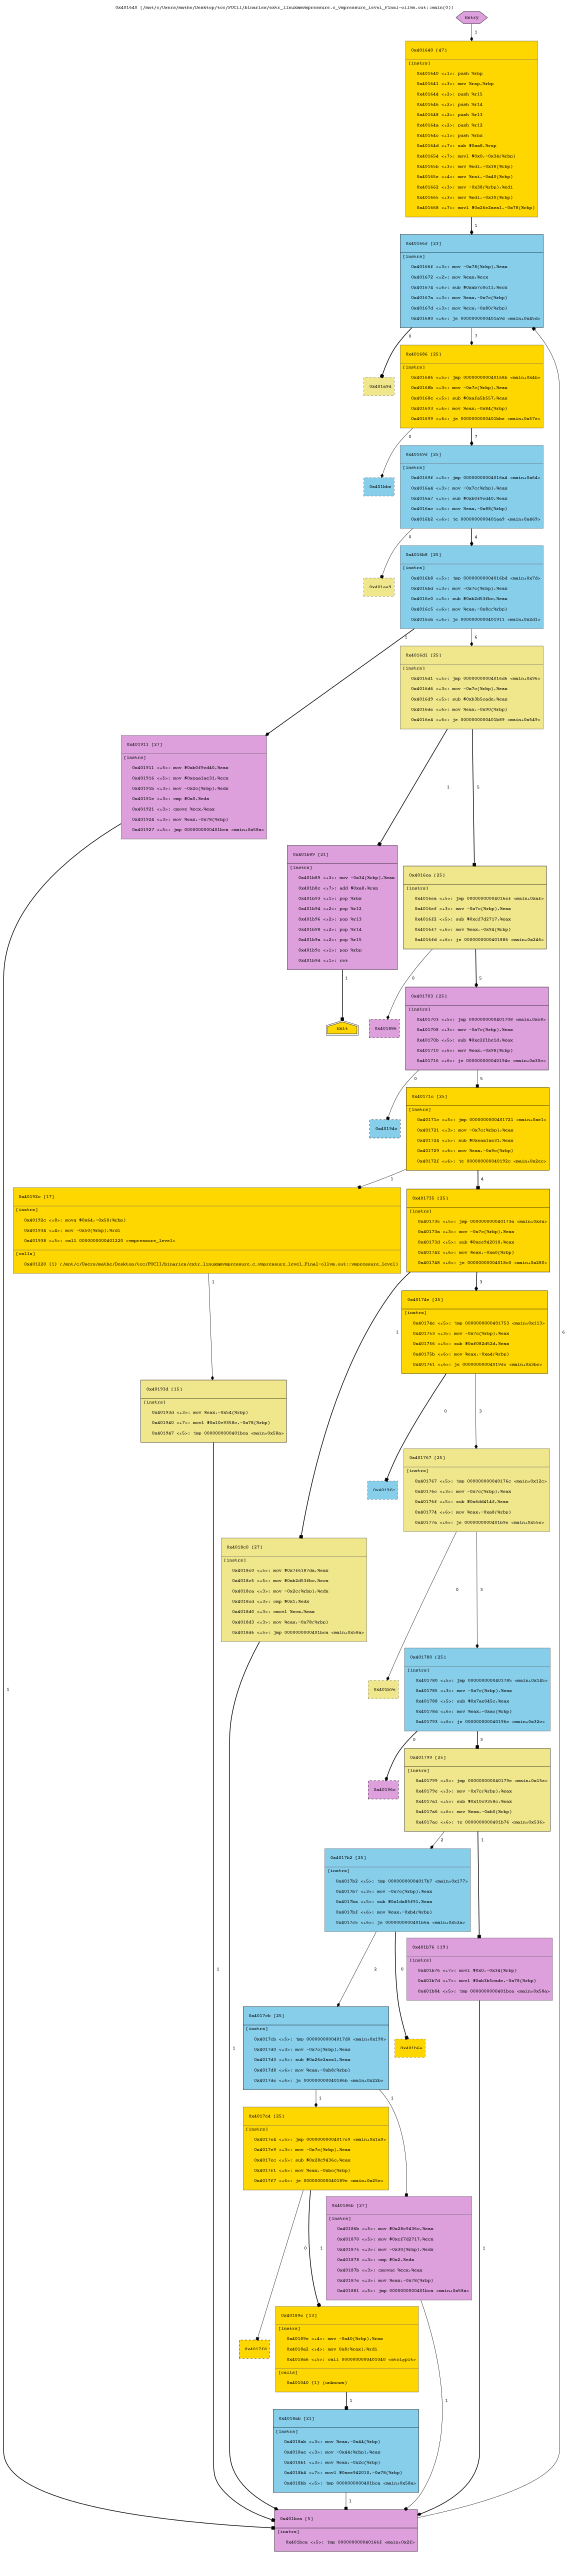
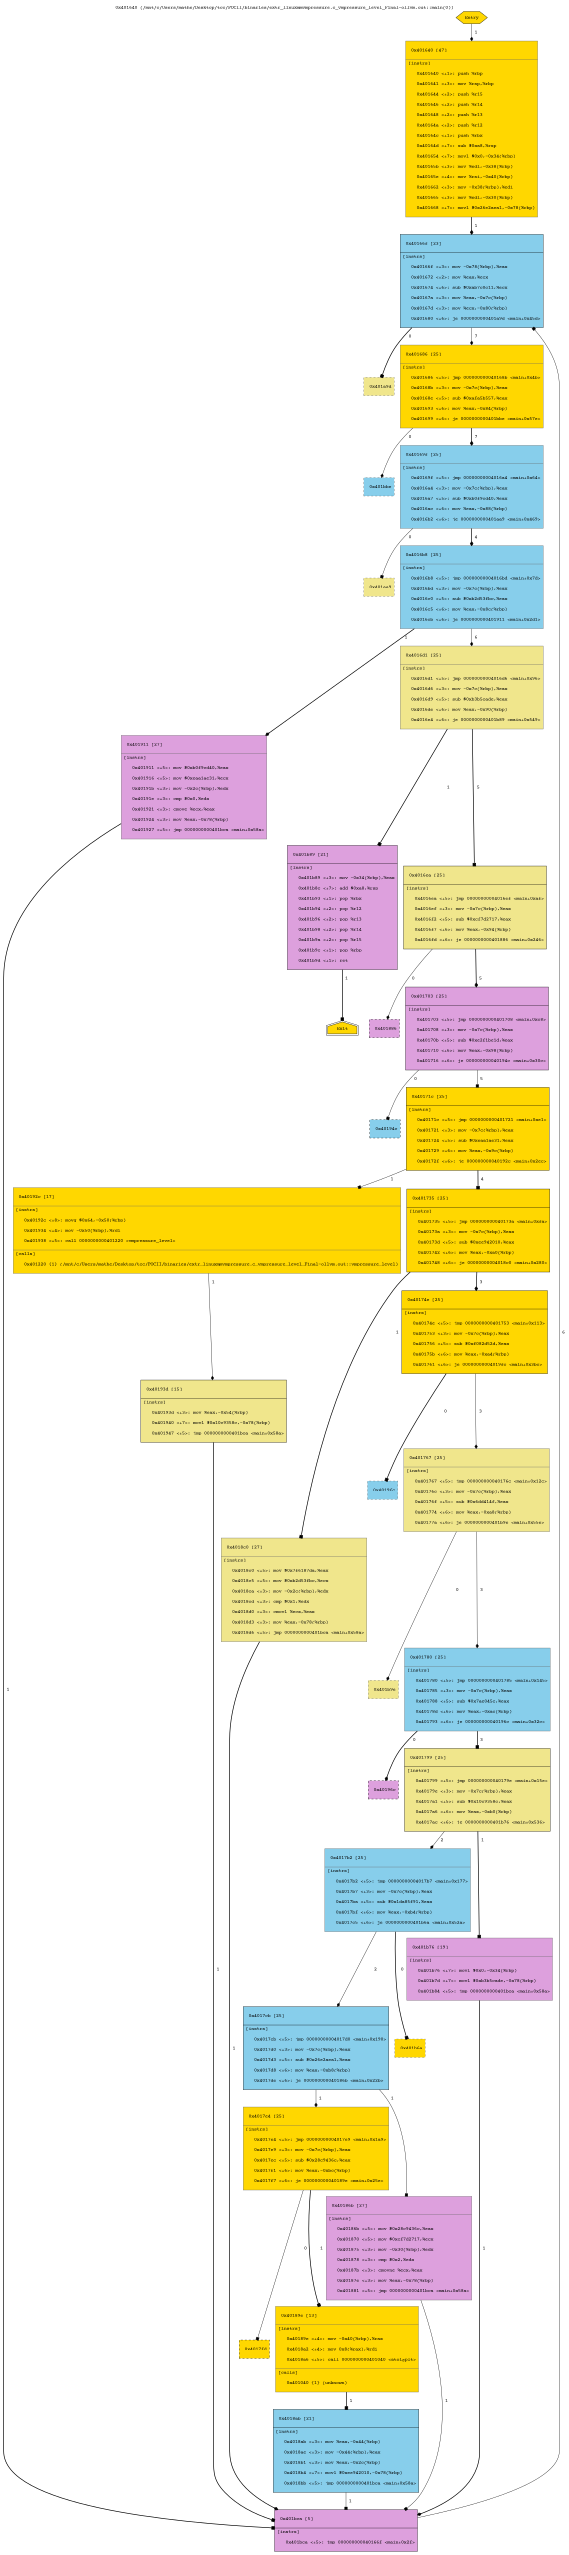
(472, 18) -> (472, 18)
